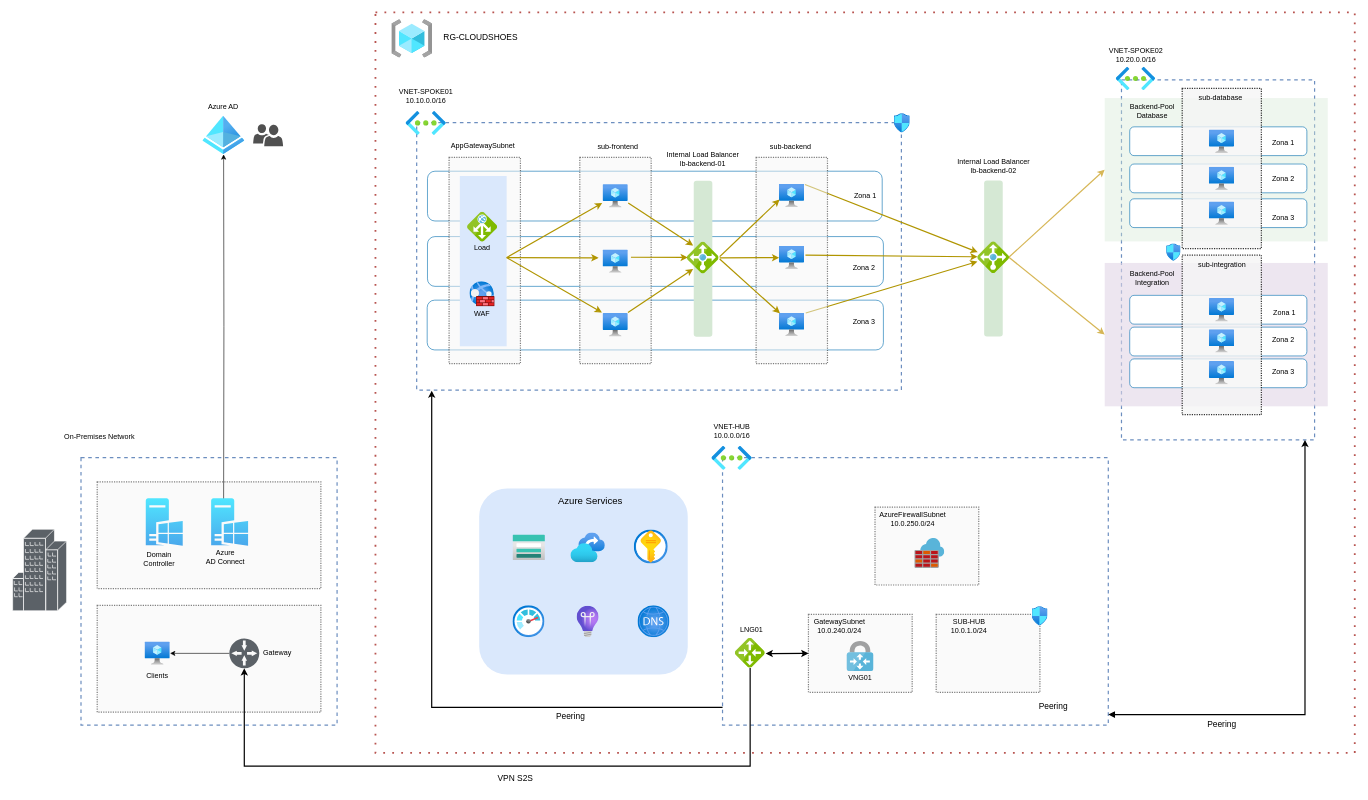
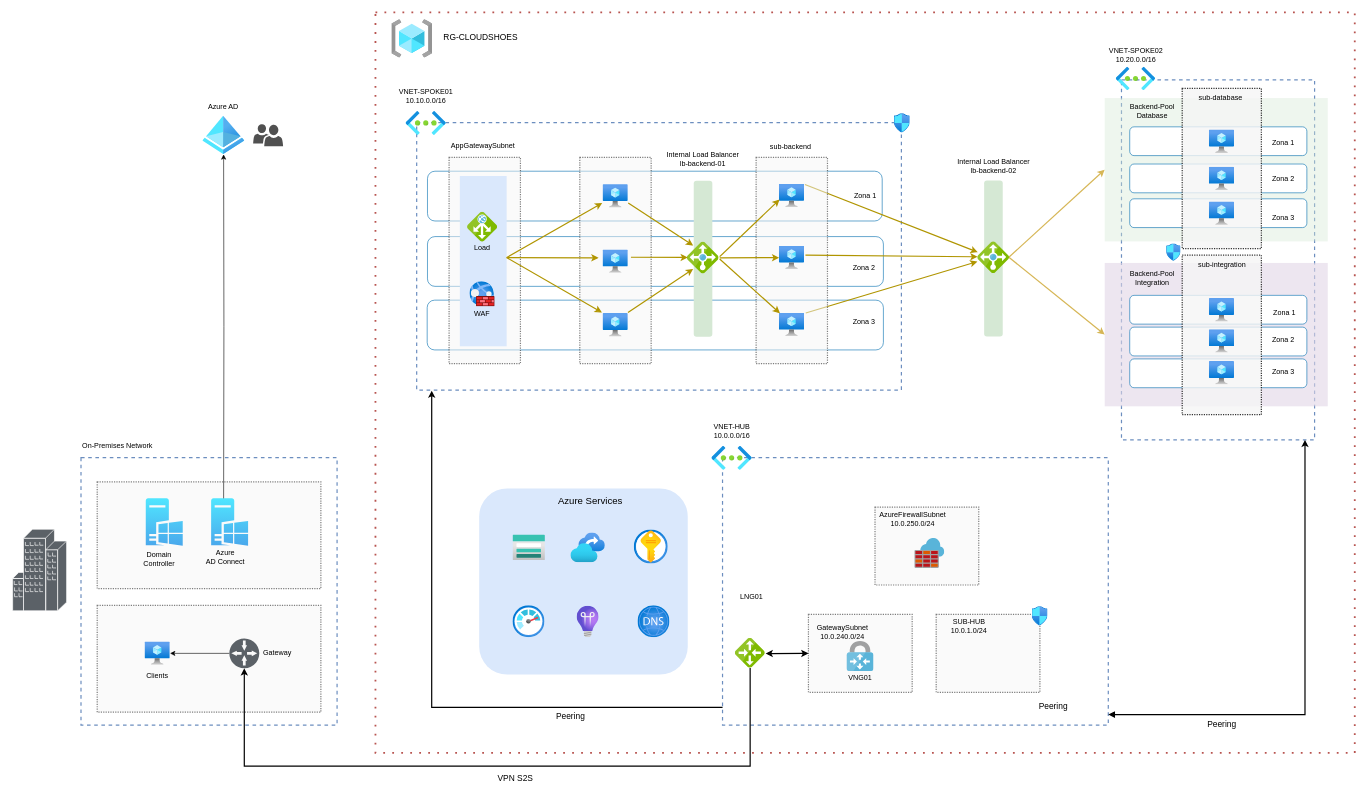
(618, 147) -> none
(99, 437) -> (117, 446)
(839, 626) -> (842, 632)
(752, 630) -> (752, 597)
